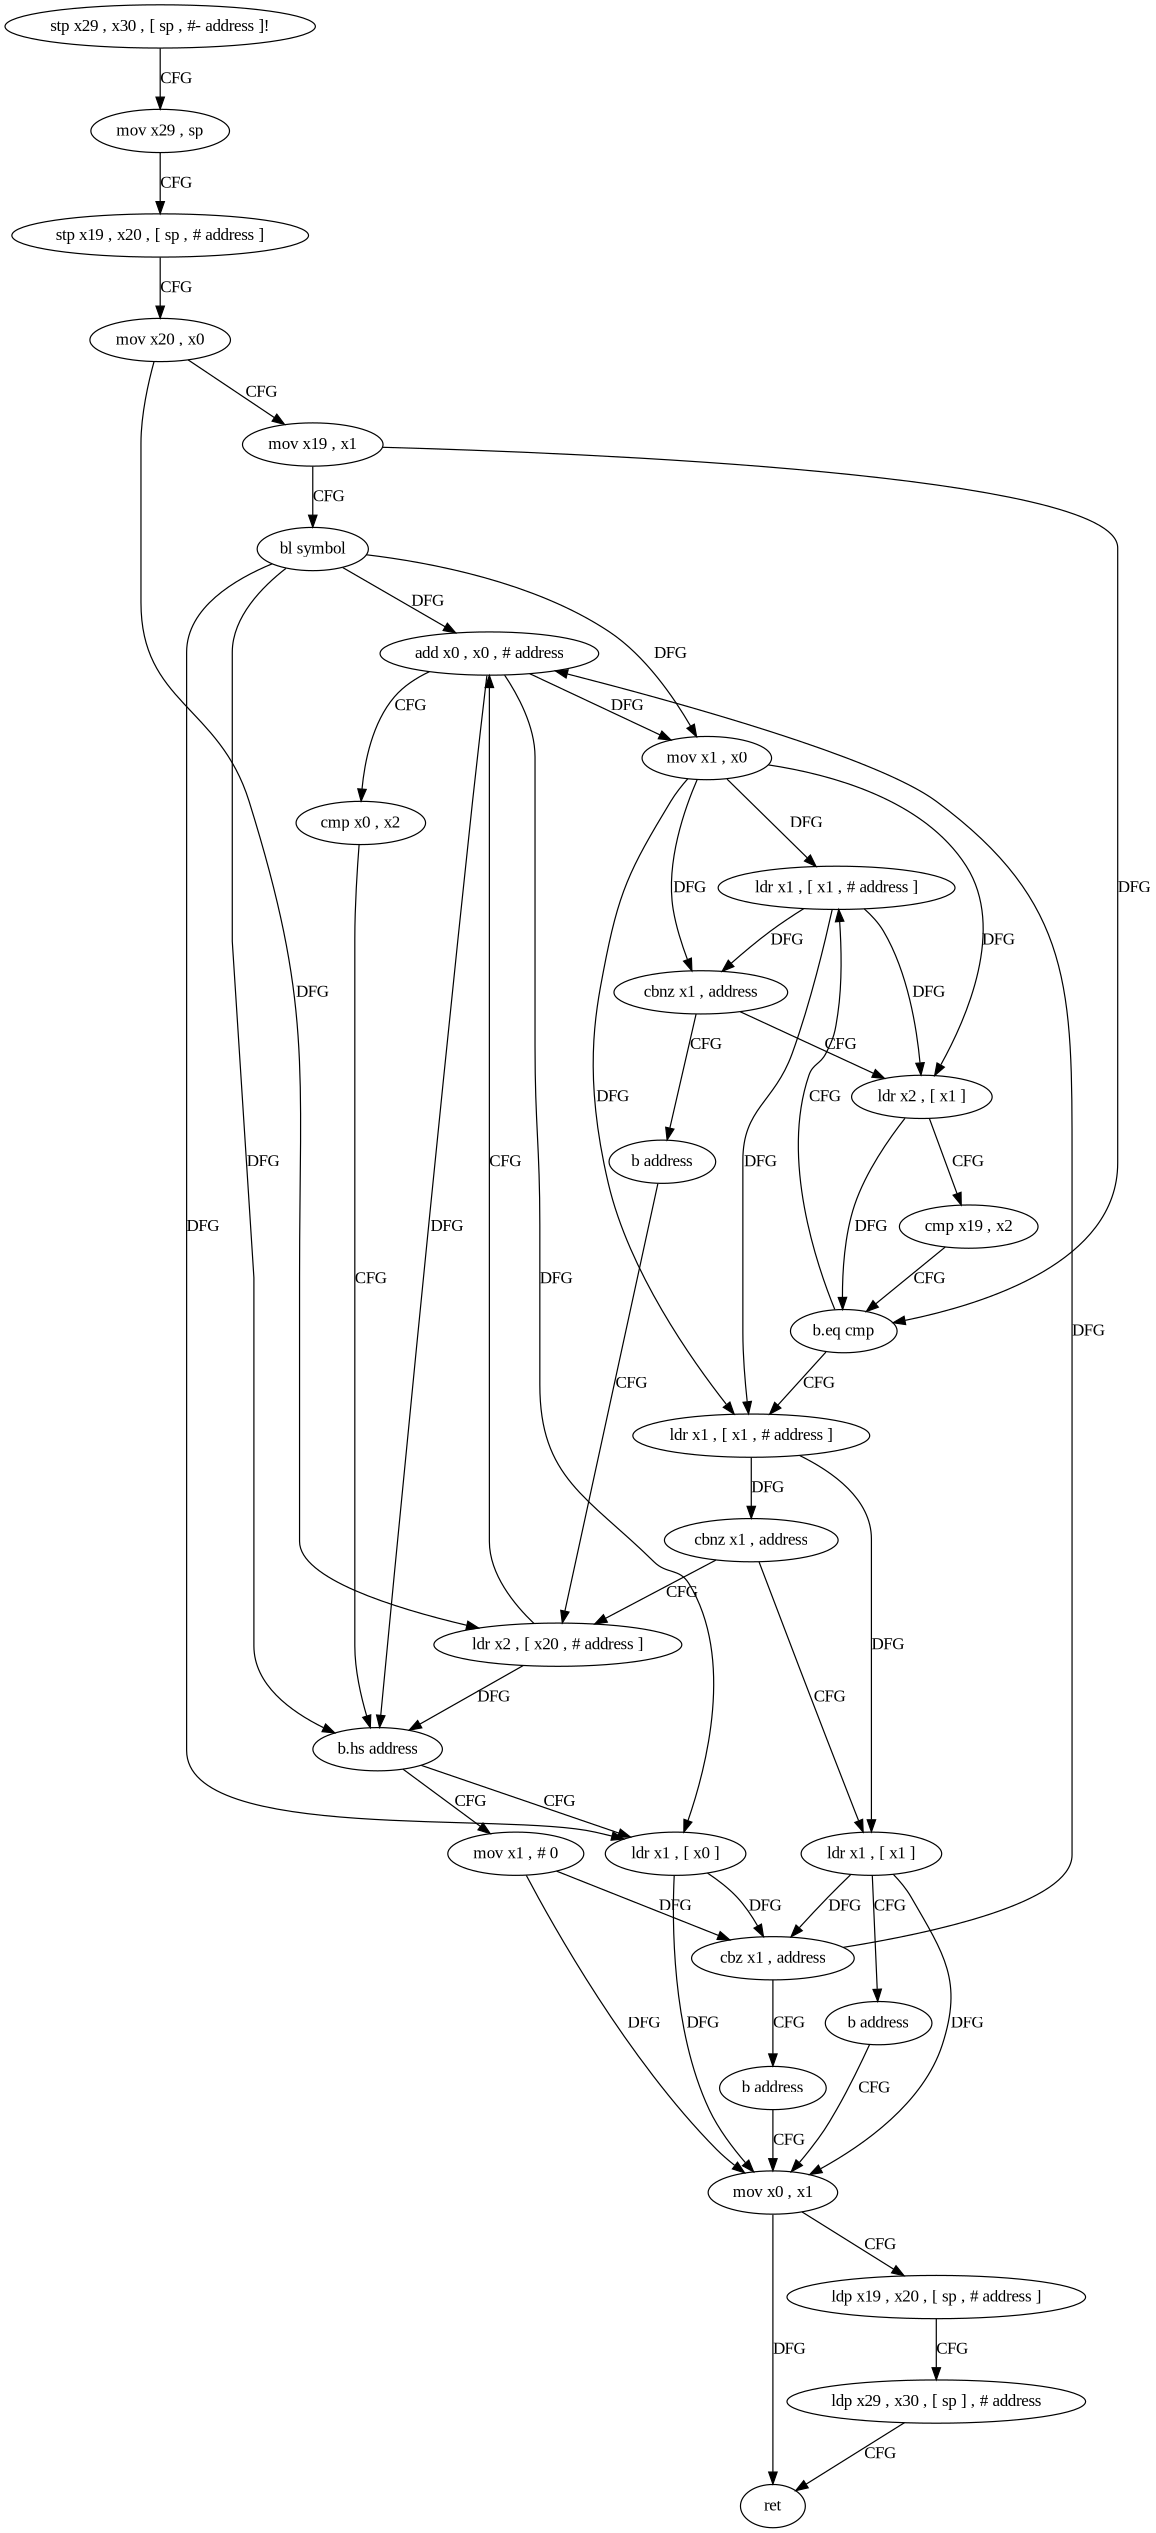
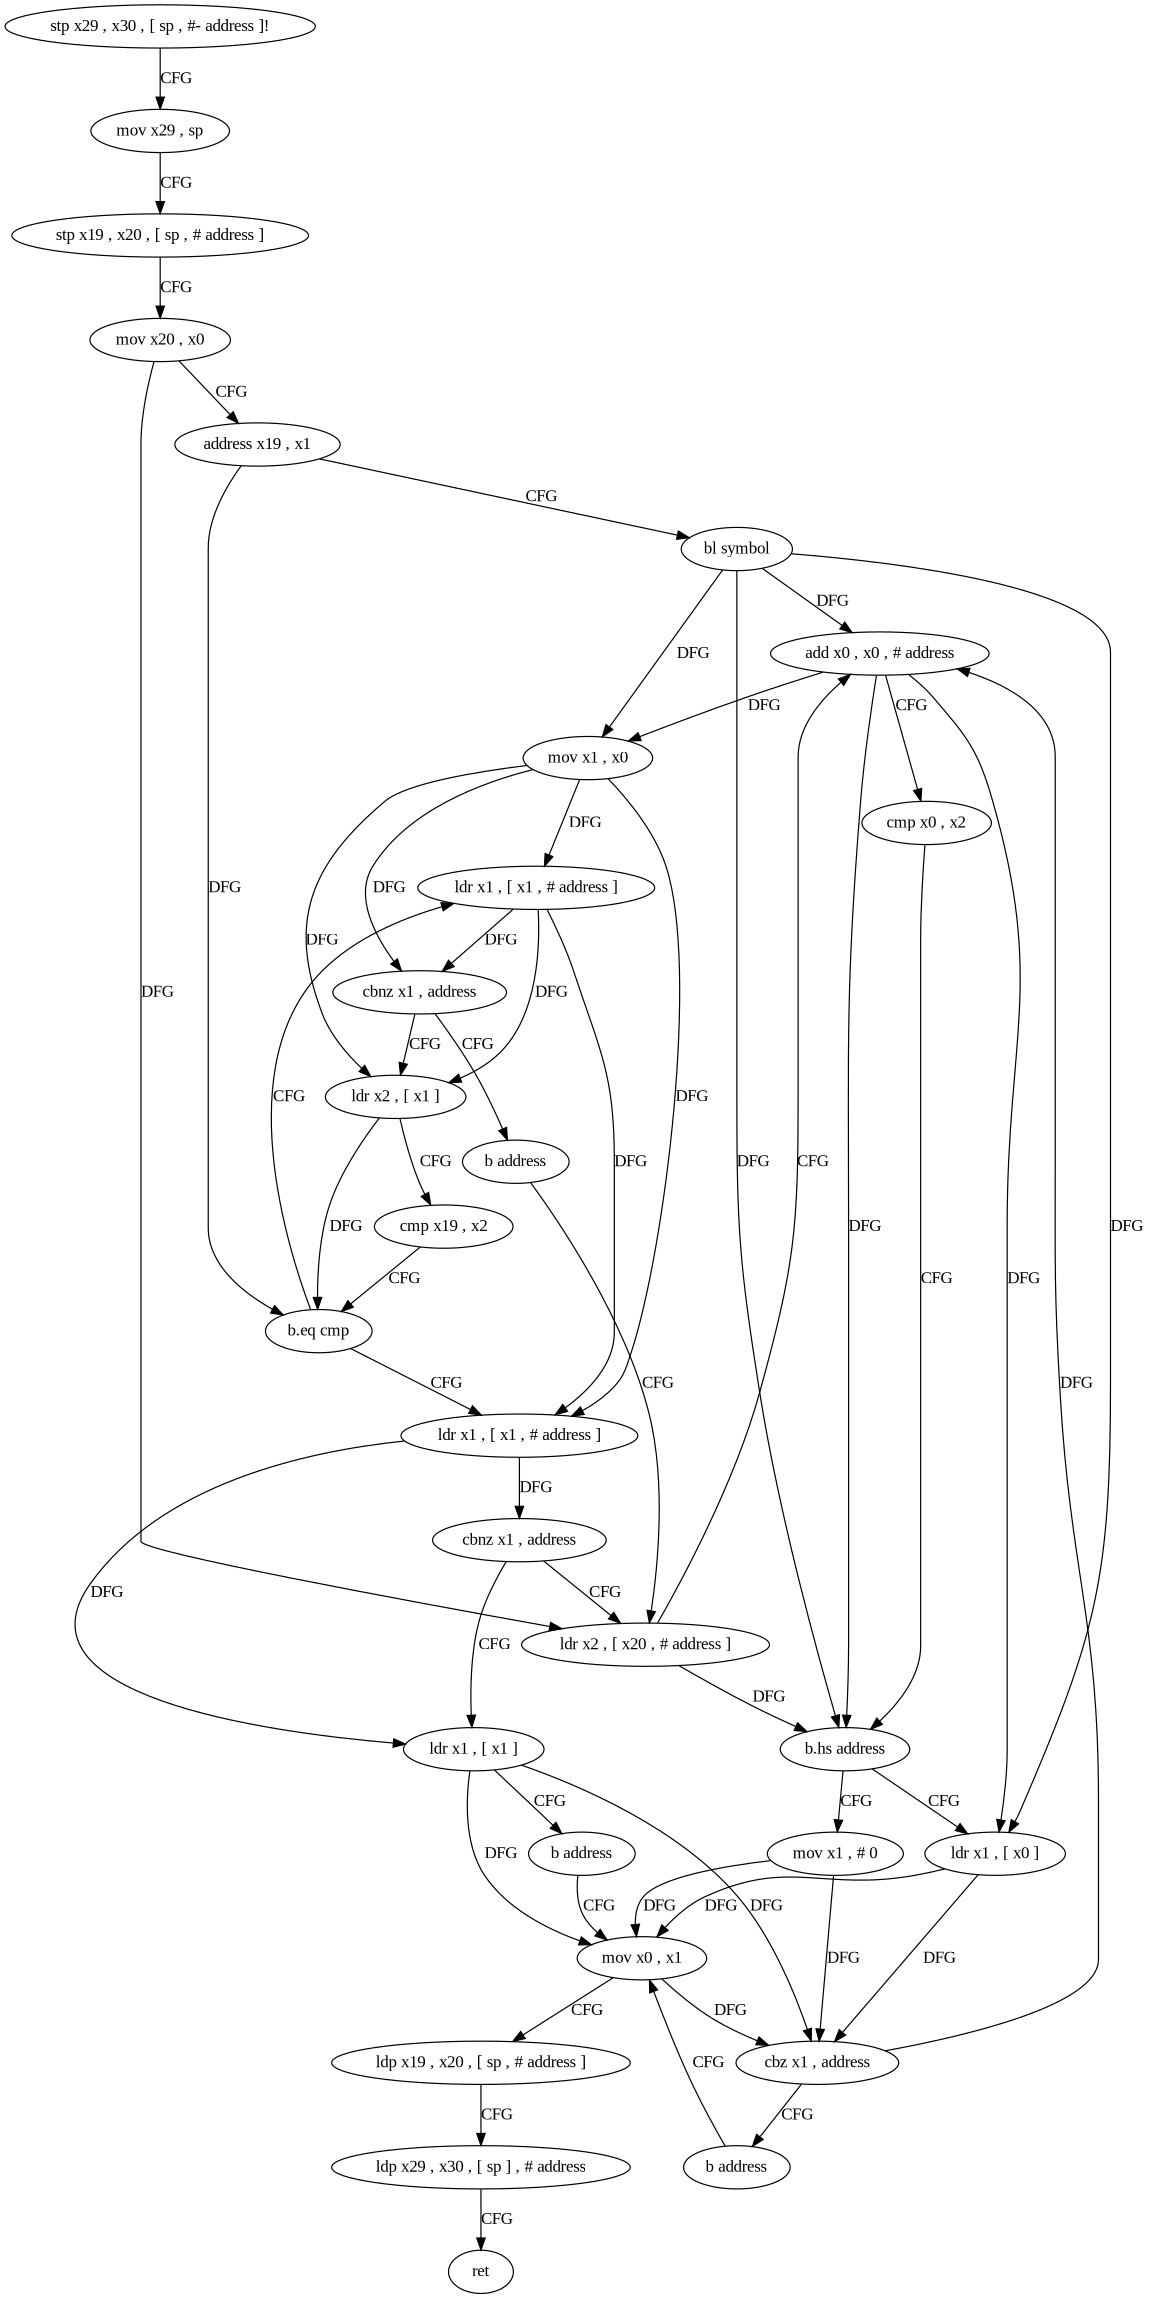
(313, 445) -> (258, 445)
(773, 2343) -> (706, 2015)
